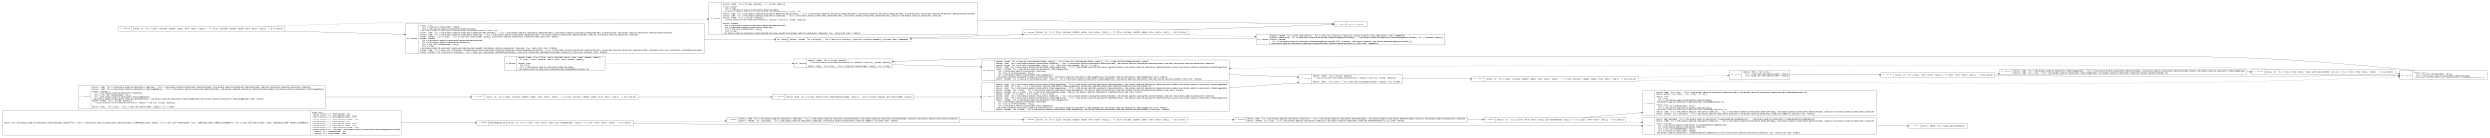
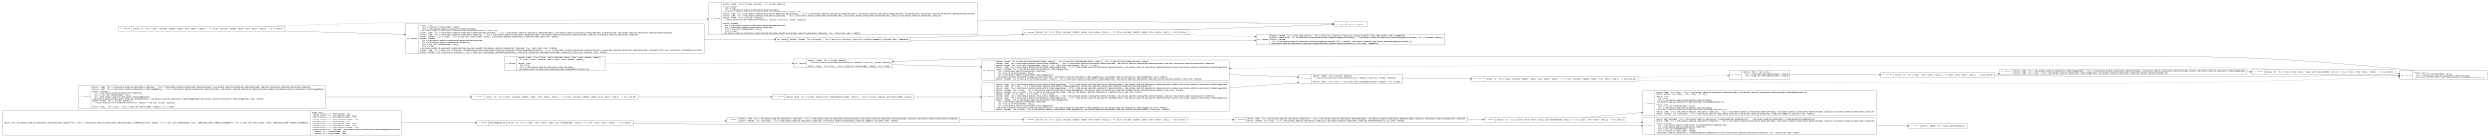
(1084, 39) -> (1083, 40)
